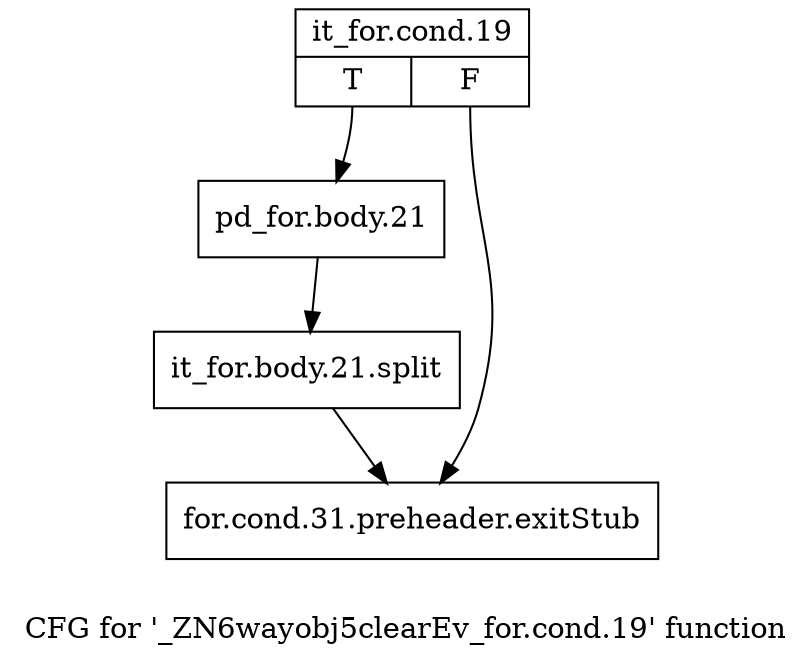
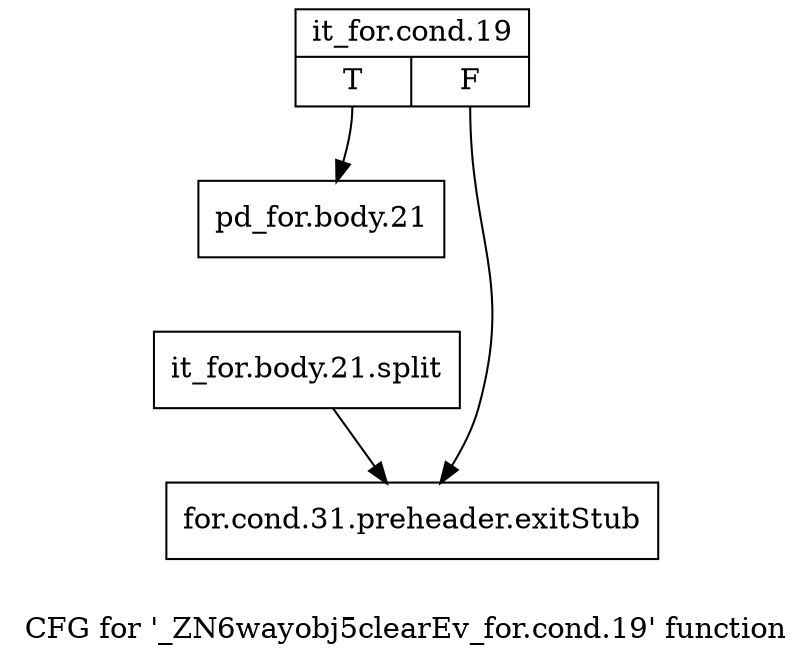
(315, 284) -> none
